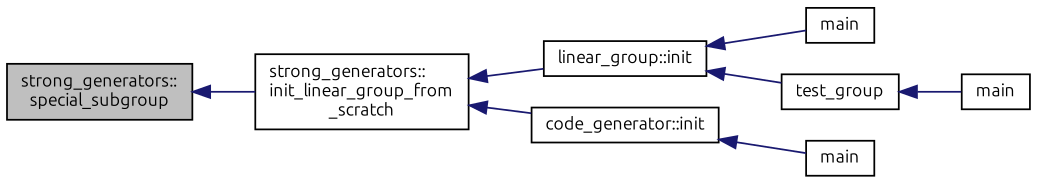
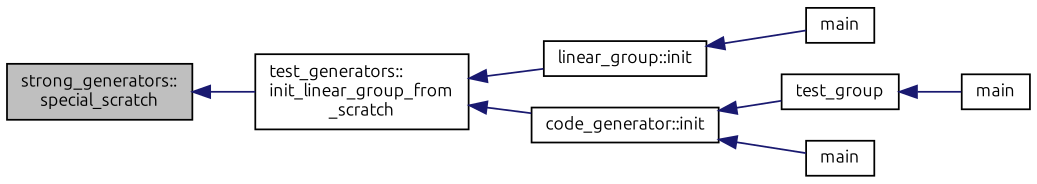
(753, 78) -> (759, 104)
(100, 92) -> (100, 92)
(362, 92) -> (362, 92)
